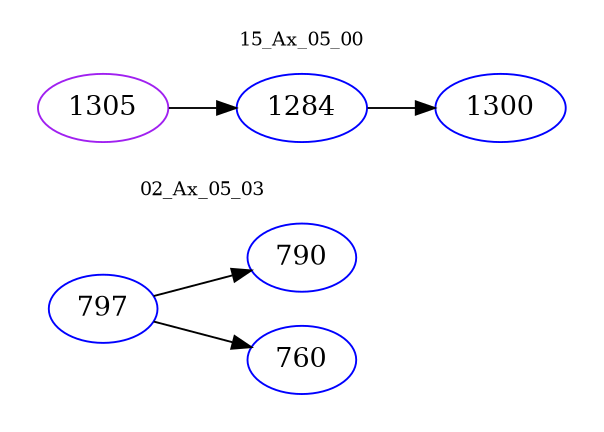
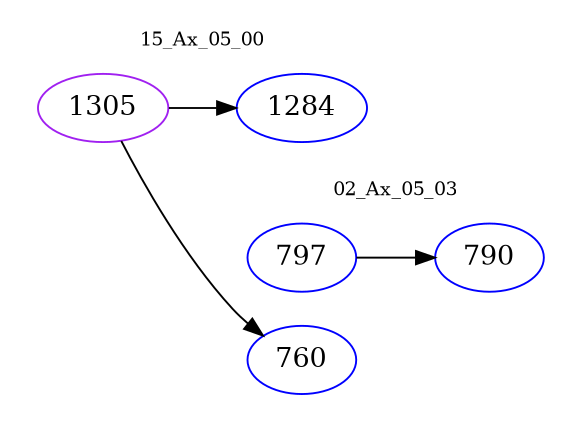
(501, 108) -> none
(193, 332) -> (178, 237)
